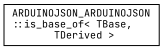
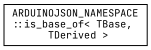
(82, 25) -> (76, 25)
